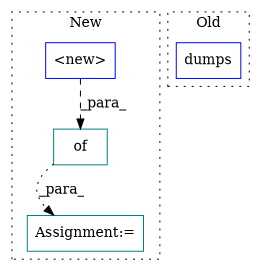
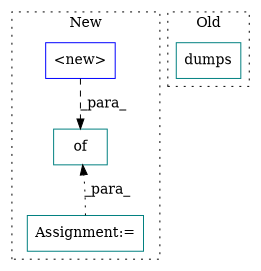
(209, 61) -> (209, 61)
(38, 185) -> (85, 195)
